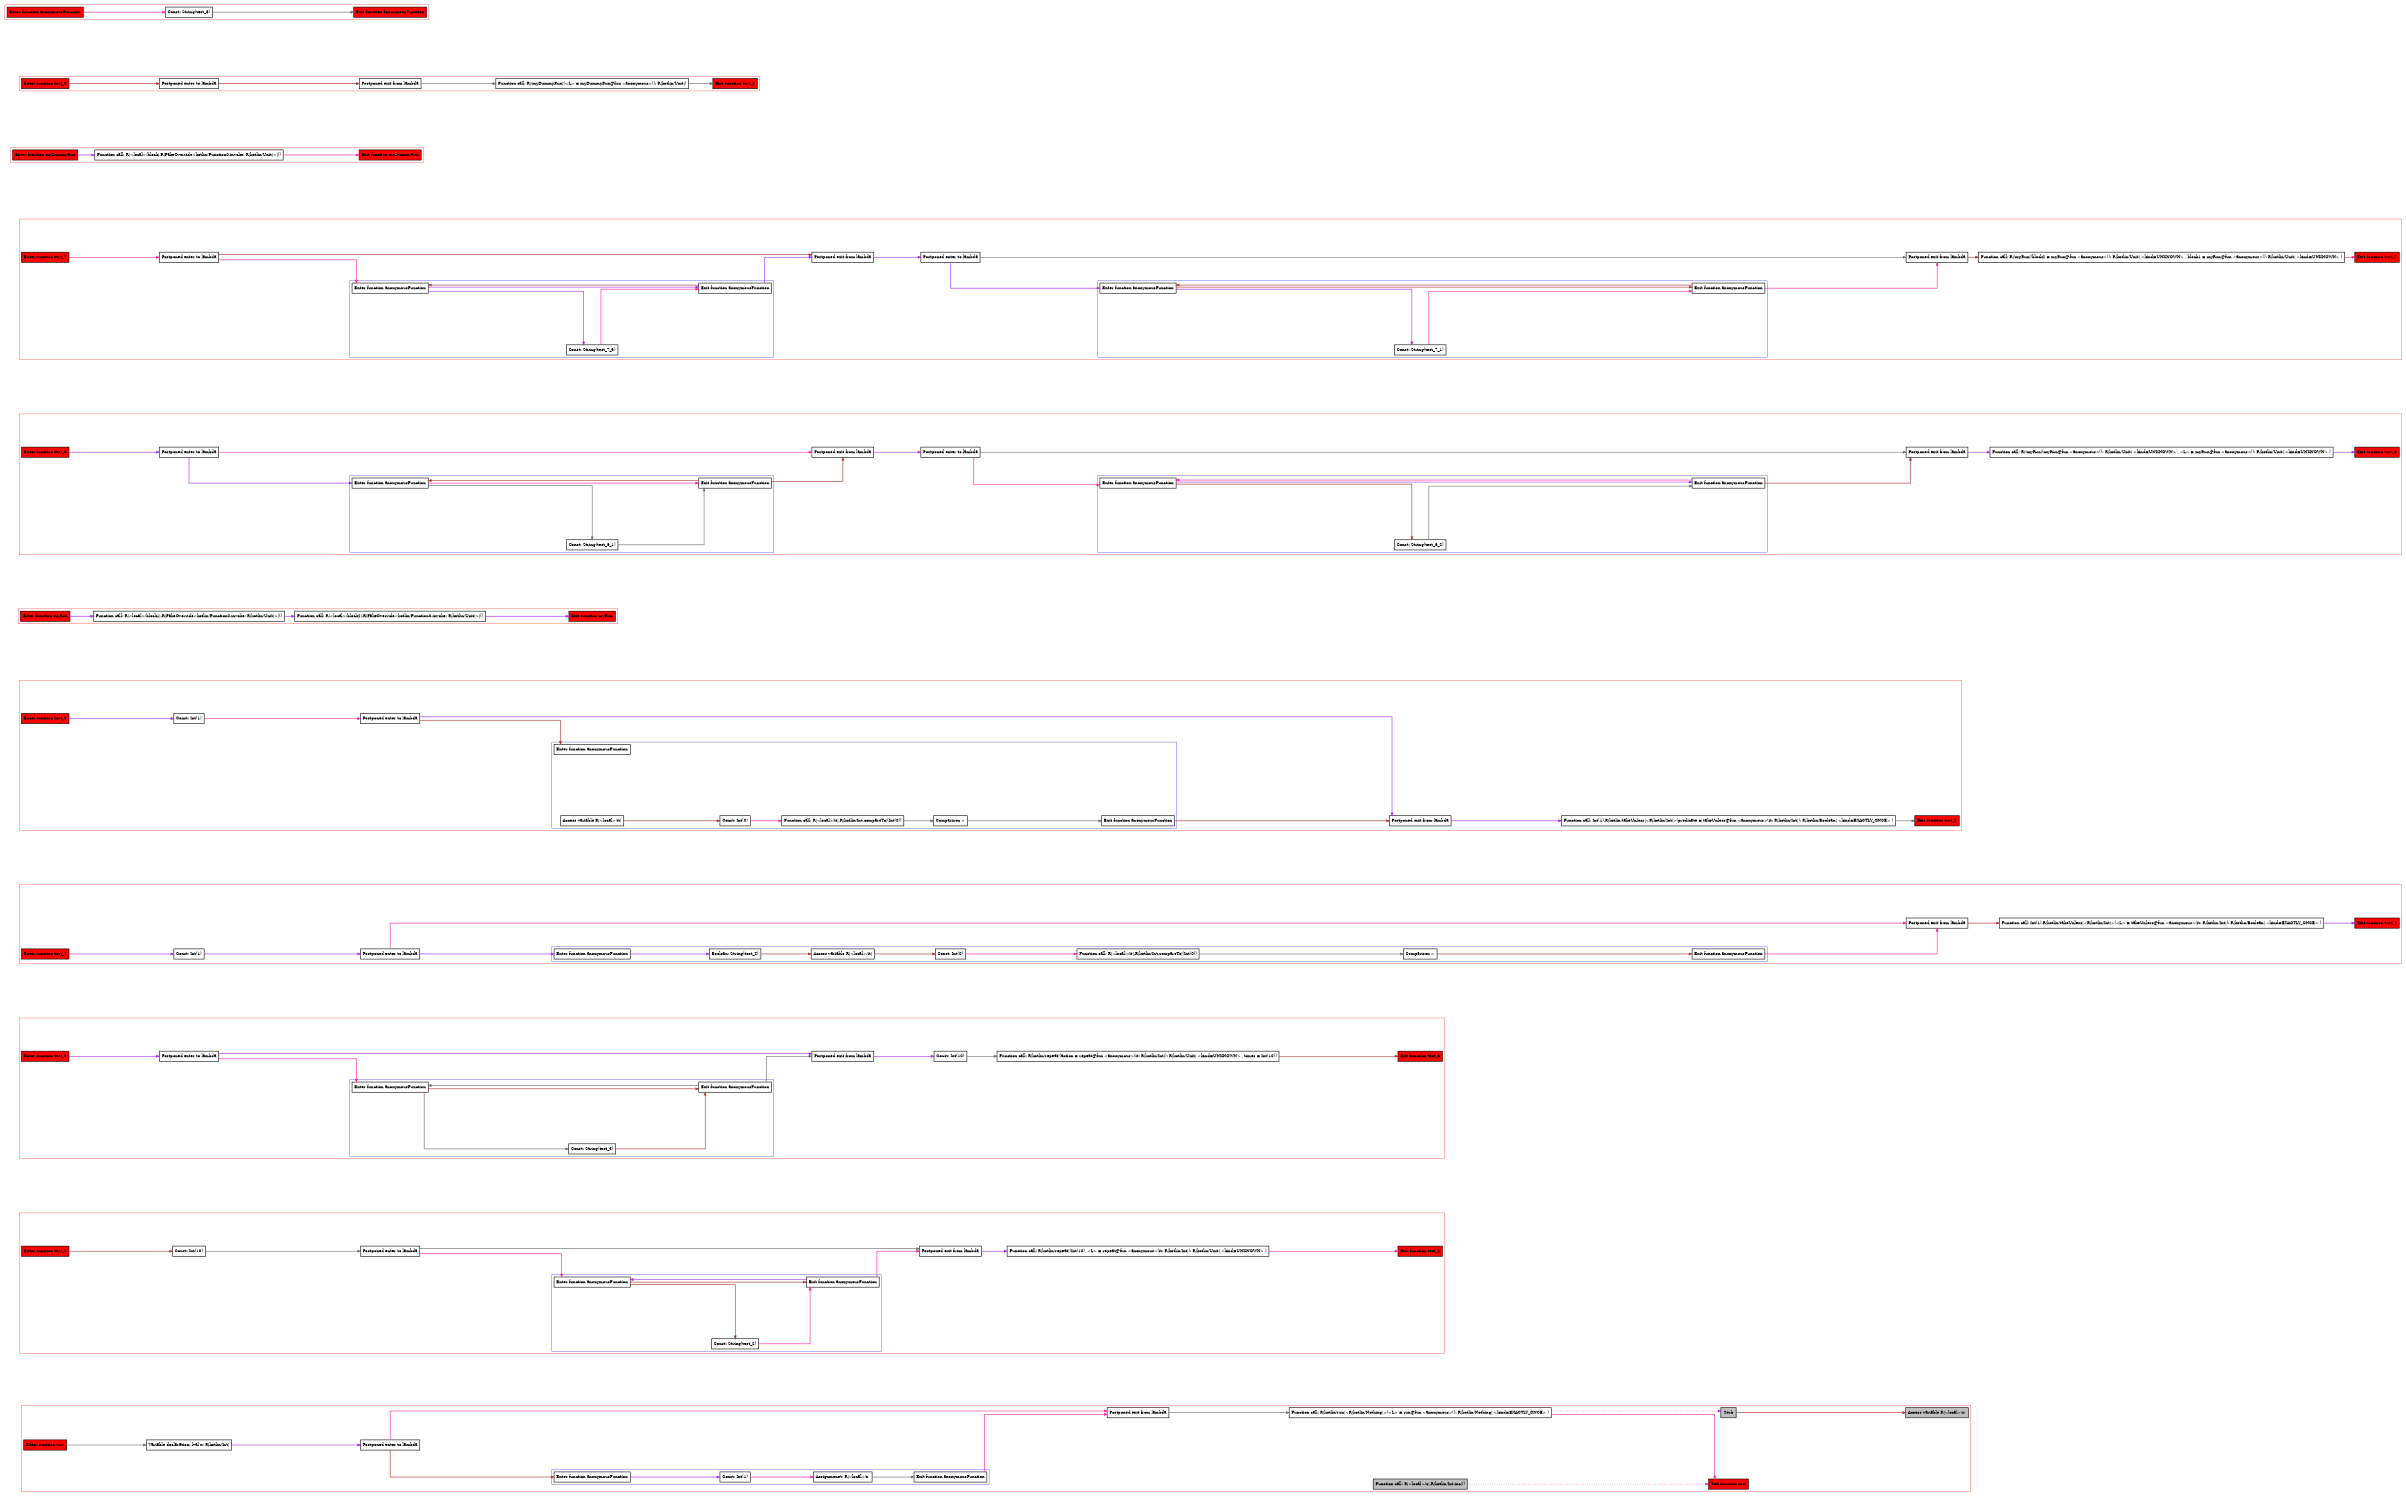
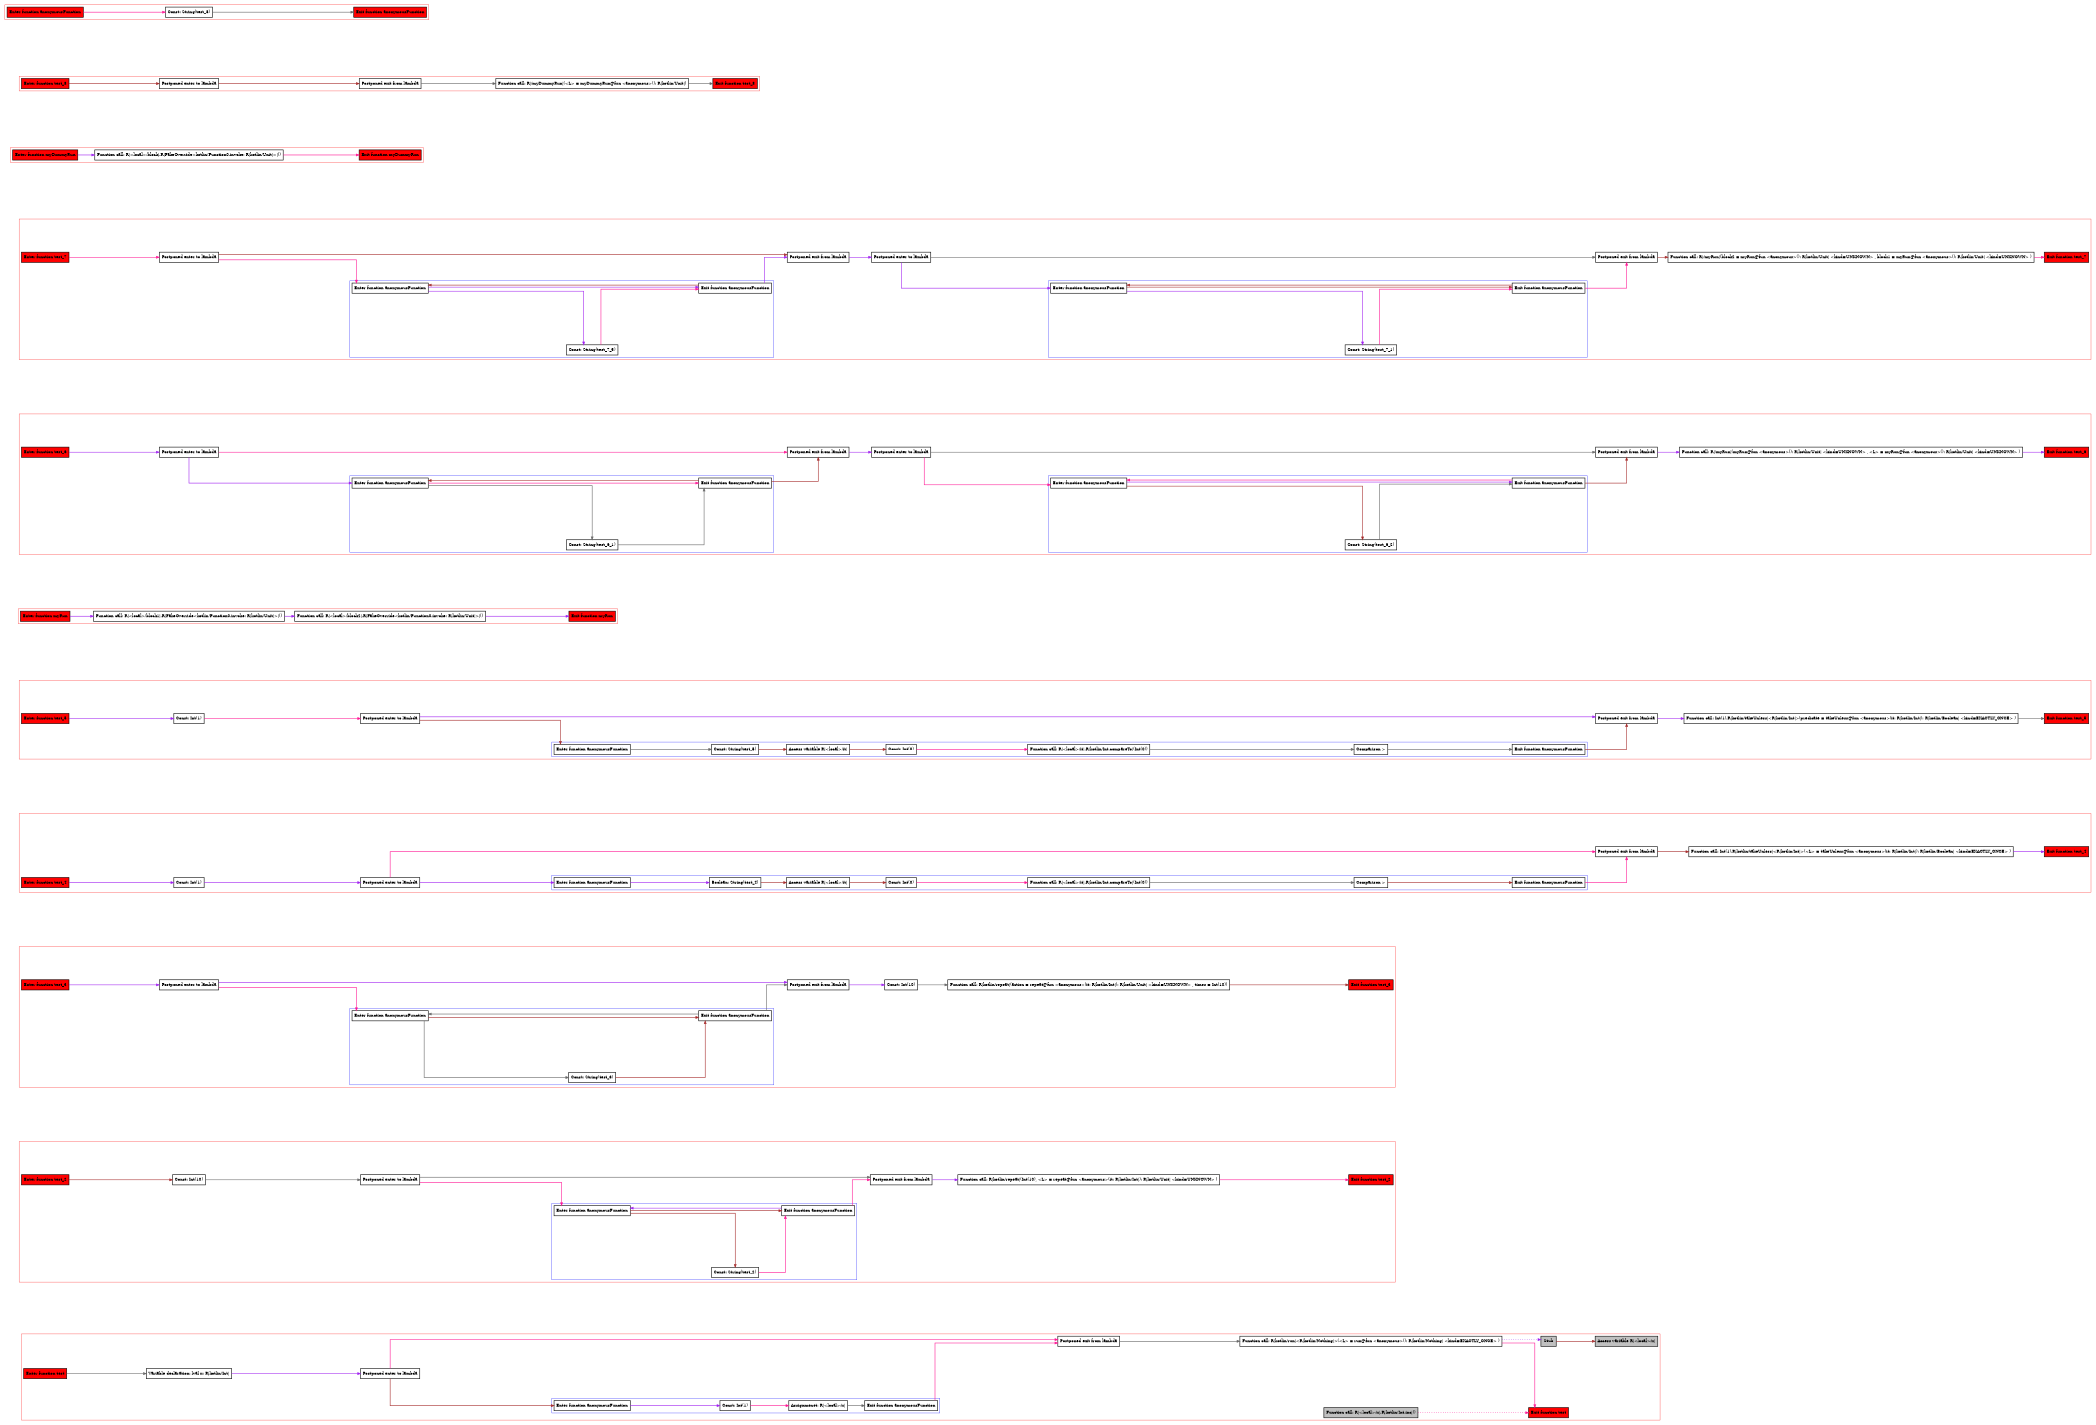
none -> (735, 749)
